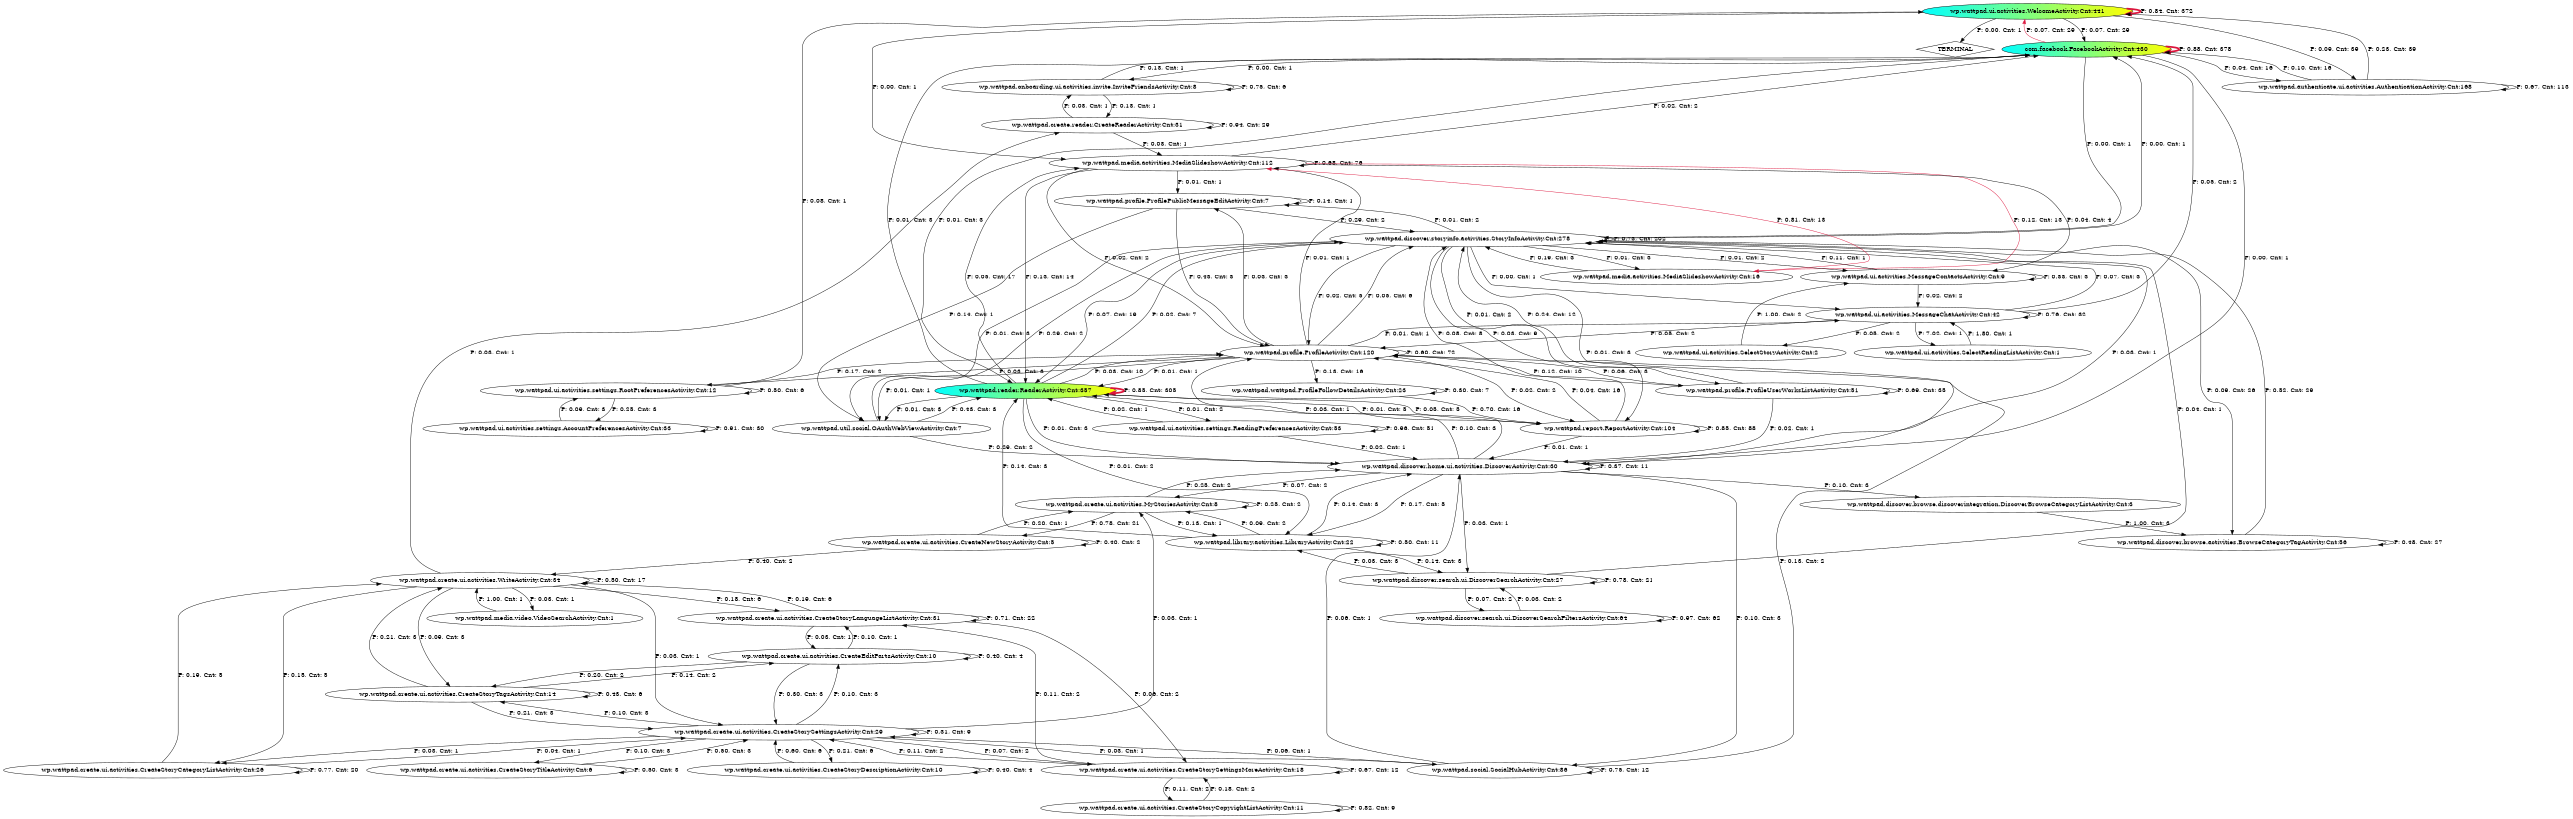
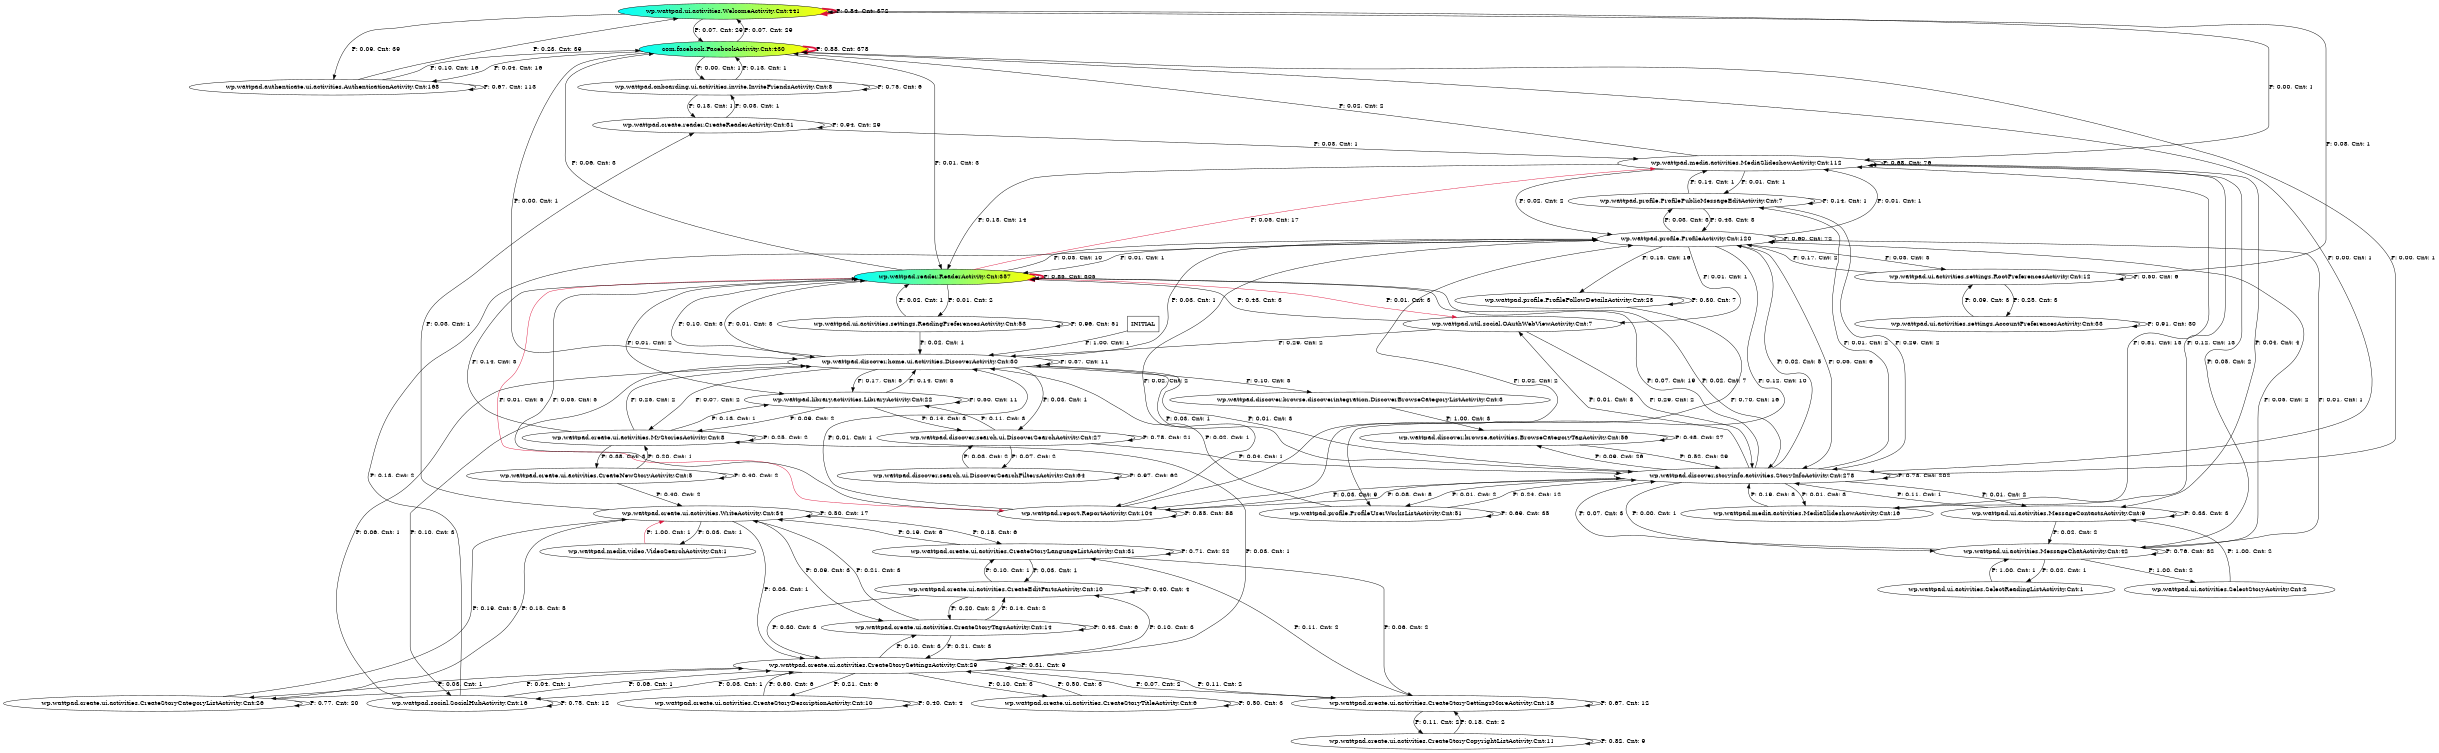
(2031, 37) -> (744, 33)
(1955, 49) -> none
(1991, 190) -> (2224, 317)
(1634, 201) -> (2207, 322)
(911, 220) -> (594, 163)
(2188, 222) -> (2242, 239)
(971, 258) -> (1310, 208)
(956, 305) -> (1690, 179)
none -> (1143, 324)
(1878, 334) -> (2171, 571)
(1941, 334) -> (2065, 571)
(1990, 334) -> (2014, 571)
(1541, 364) -> none
(1319, 391) -> (1569, 300)
(1596, 391) -> (1536, 381)
(922, 401) -> (1244, 289)
(1322, 405) -> (515, 373)
(1116, 524) -> (624, 457)
(1036, 528) -> (543, 289)
(1376, 561) -> (1003, 419)
(482, 606) -> (647, 529)
(1500, 770) -> (460, 703)
